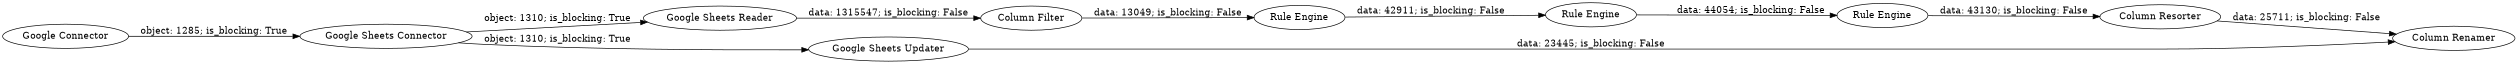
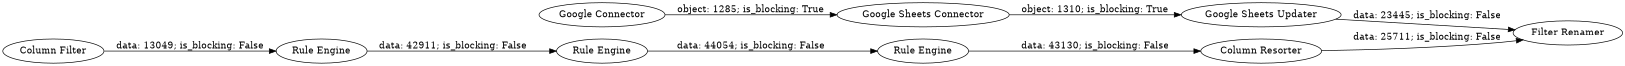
(720, 18) -> none
(2454, 38) -> (1568, 33)
